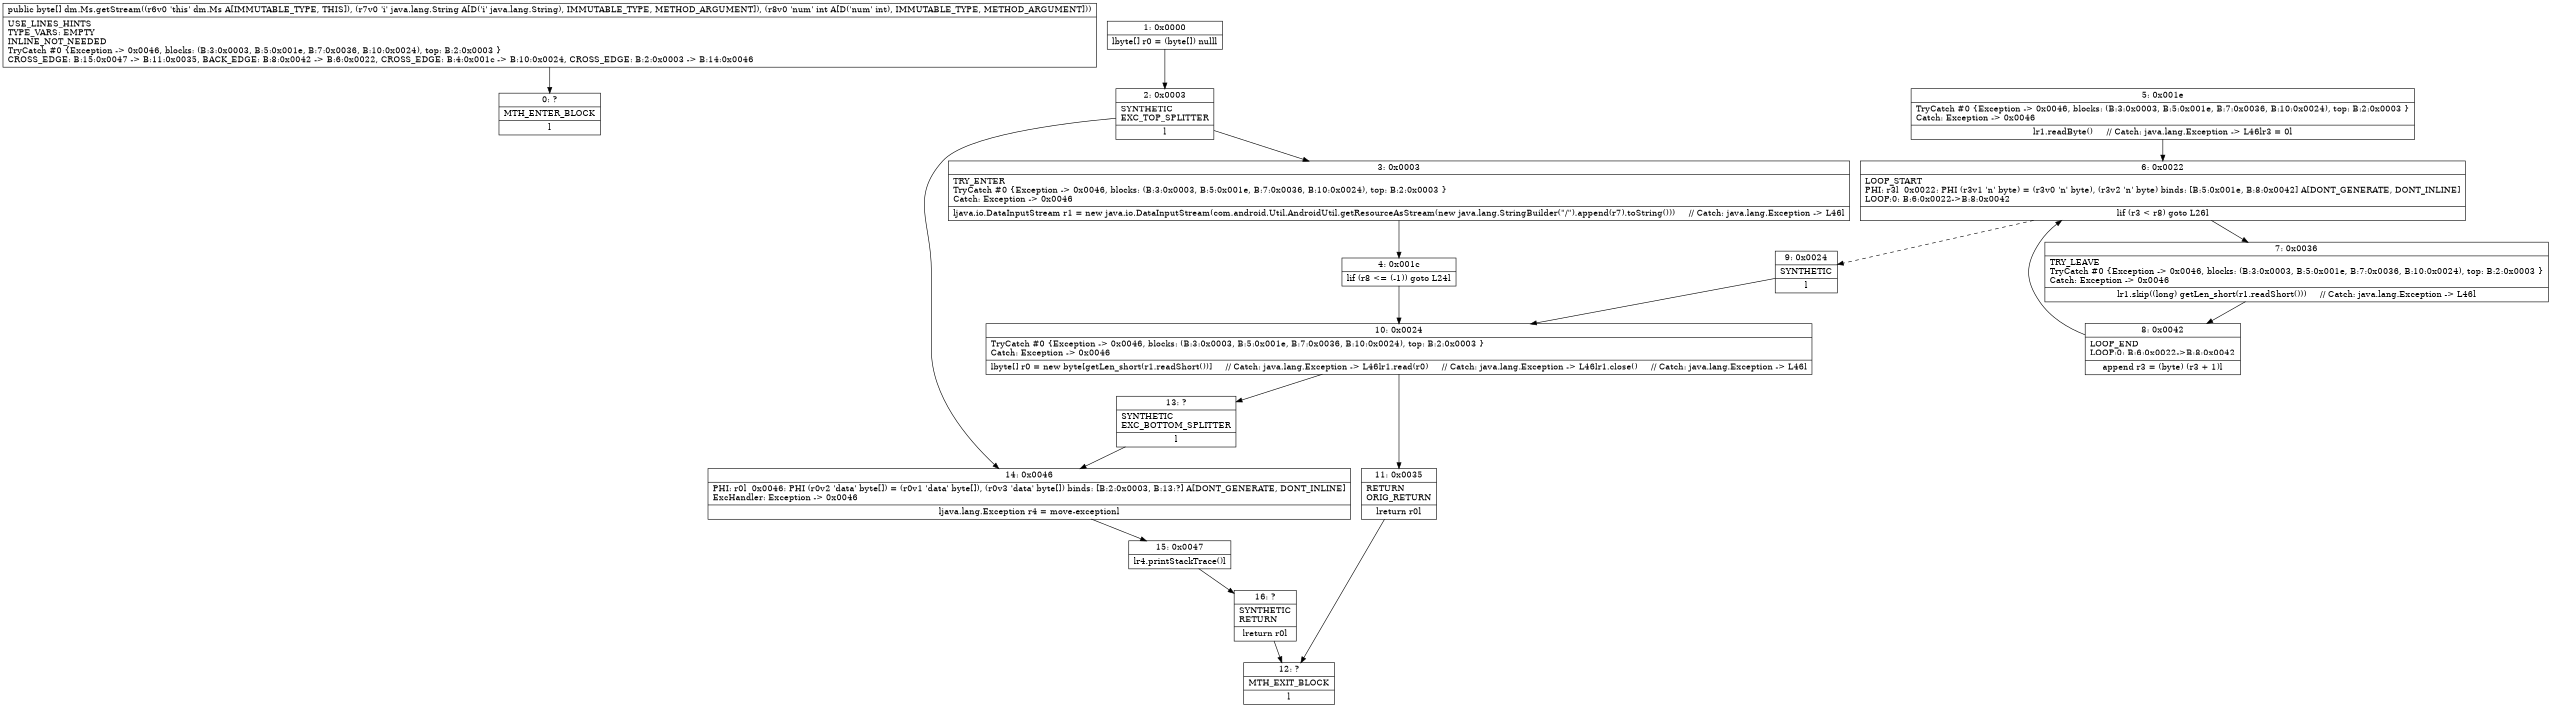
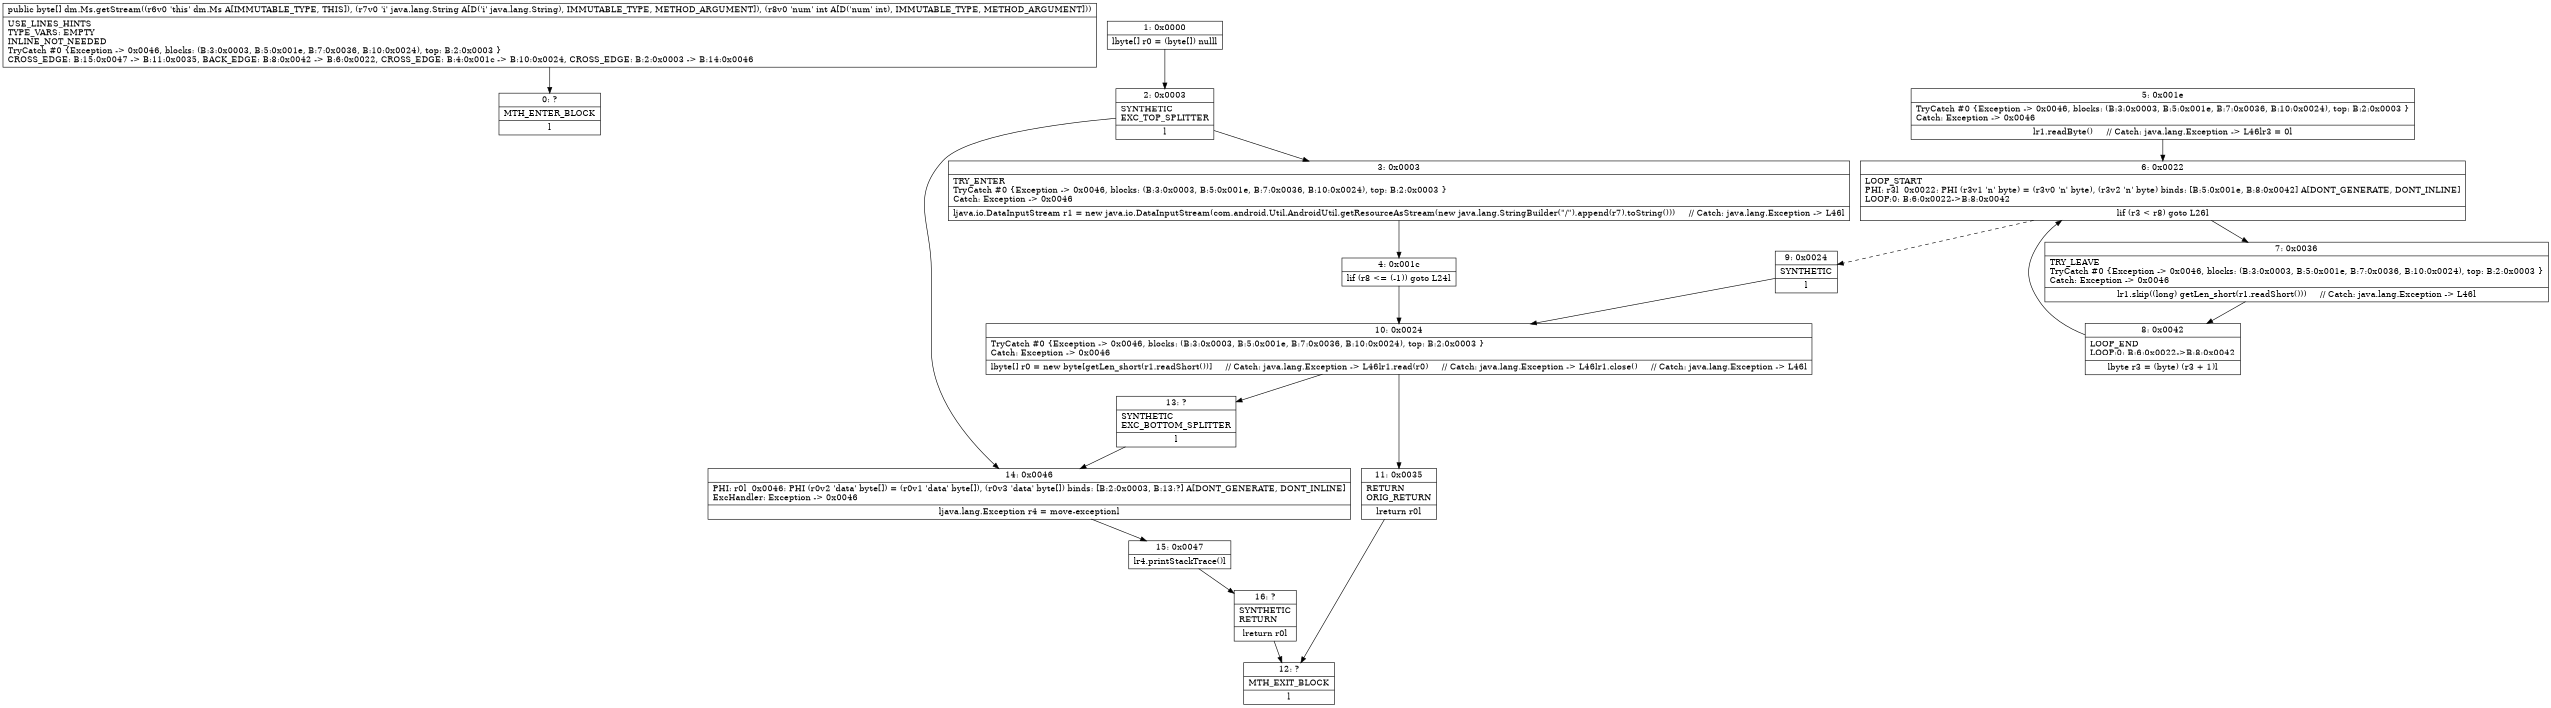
(2163, 367) -> (2163, 367)
